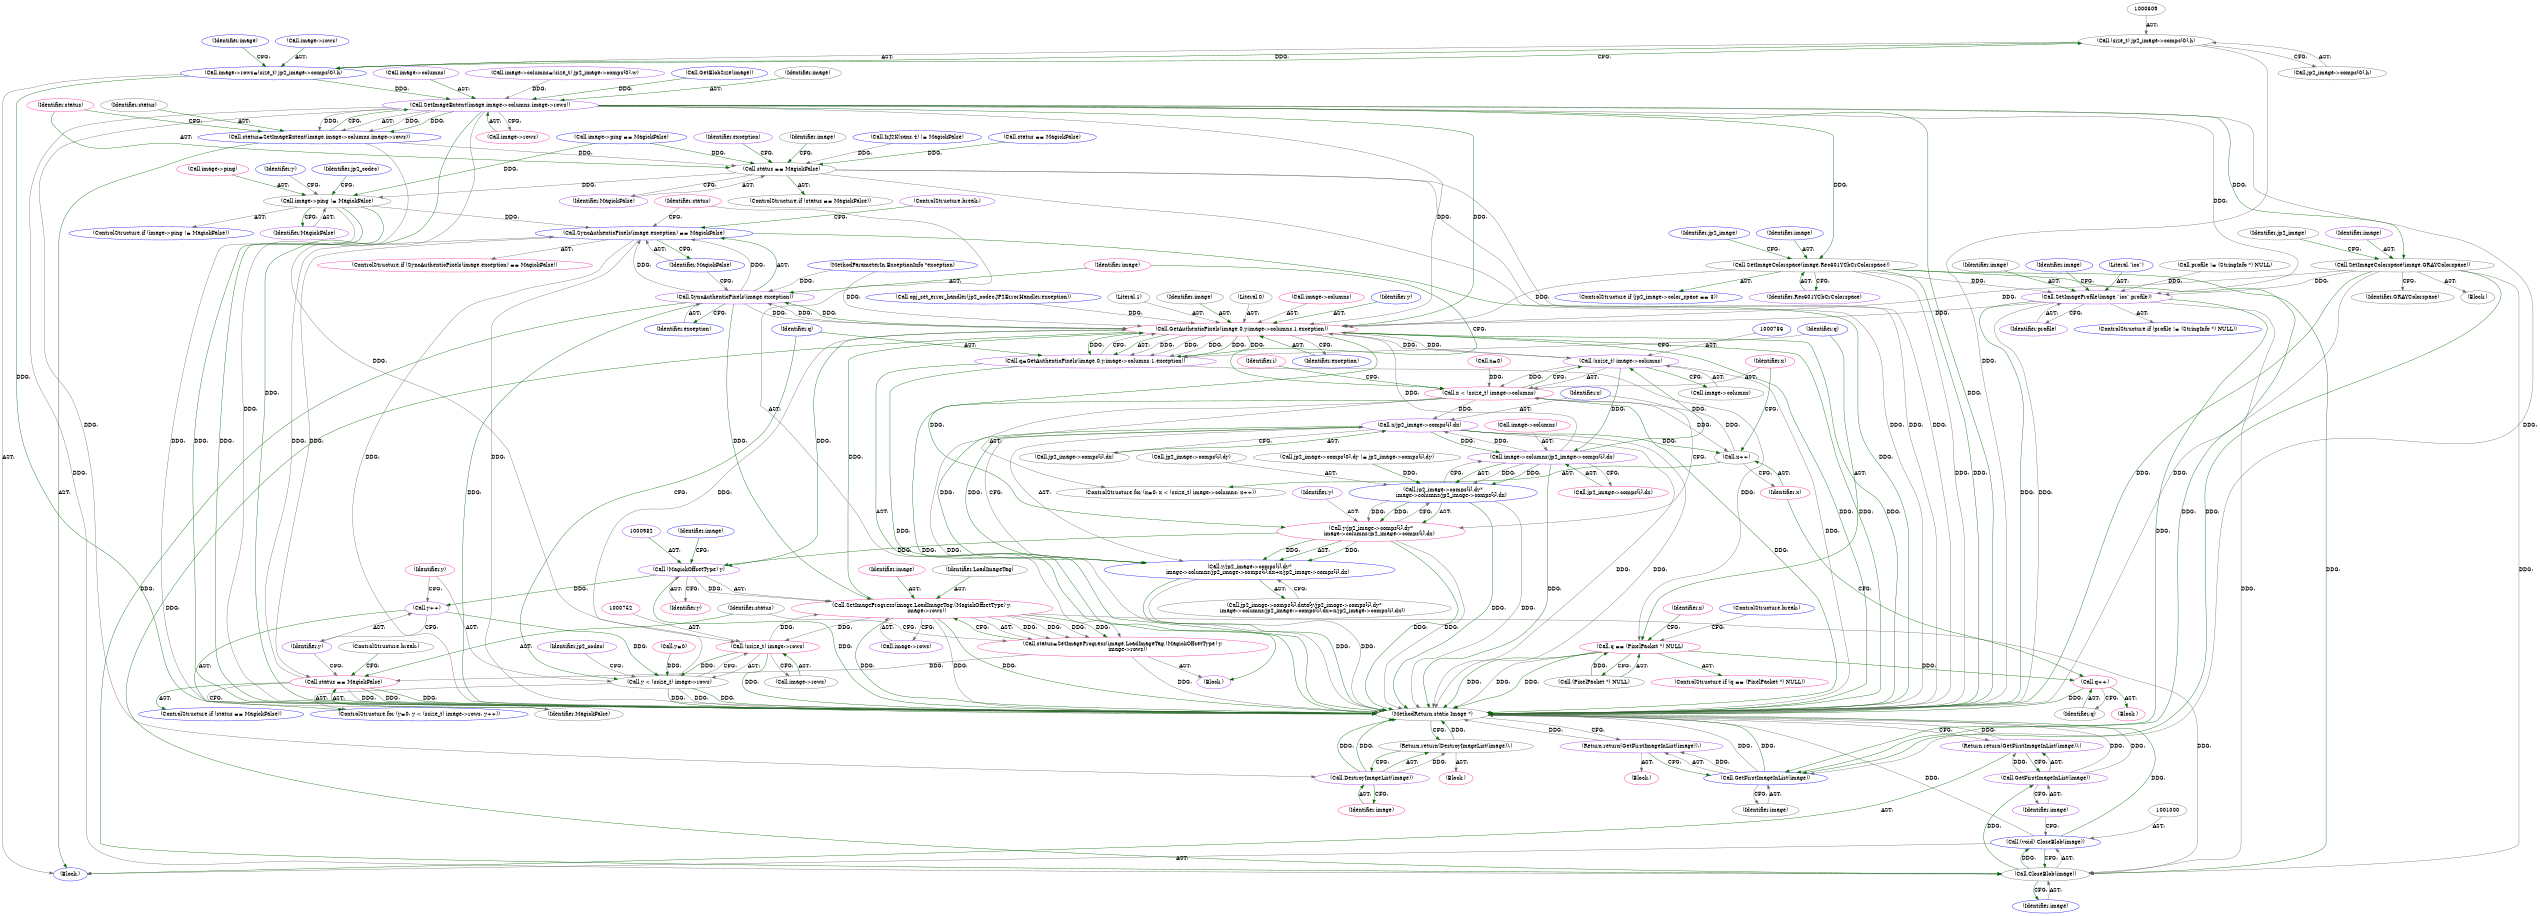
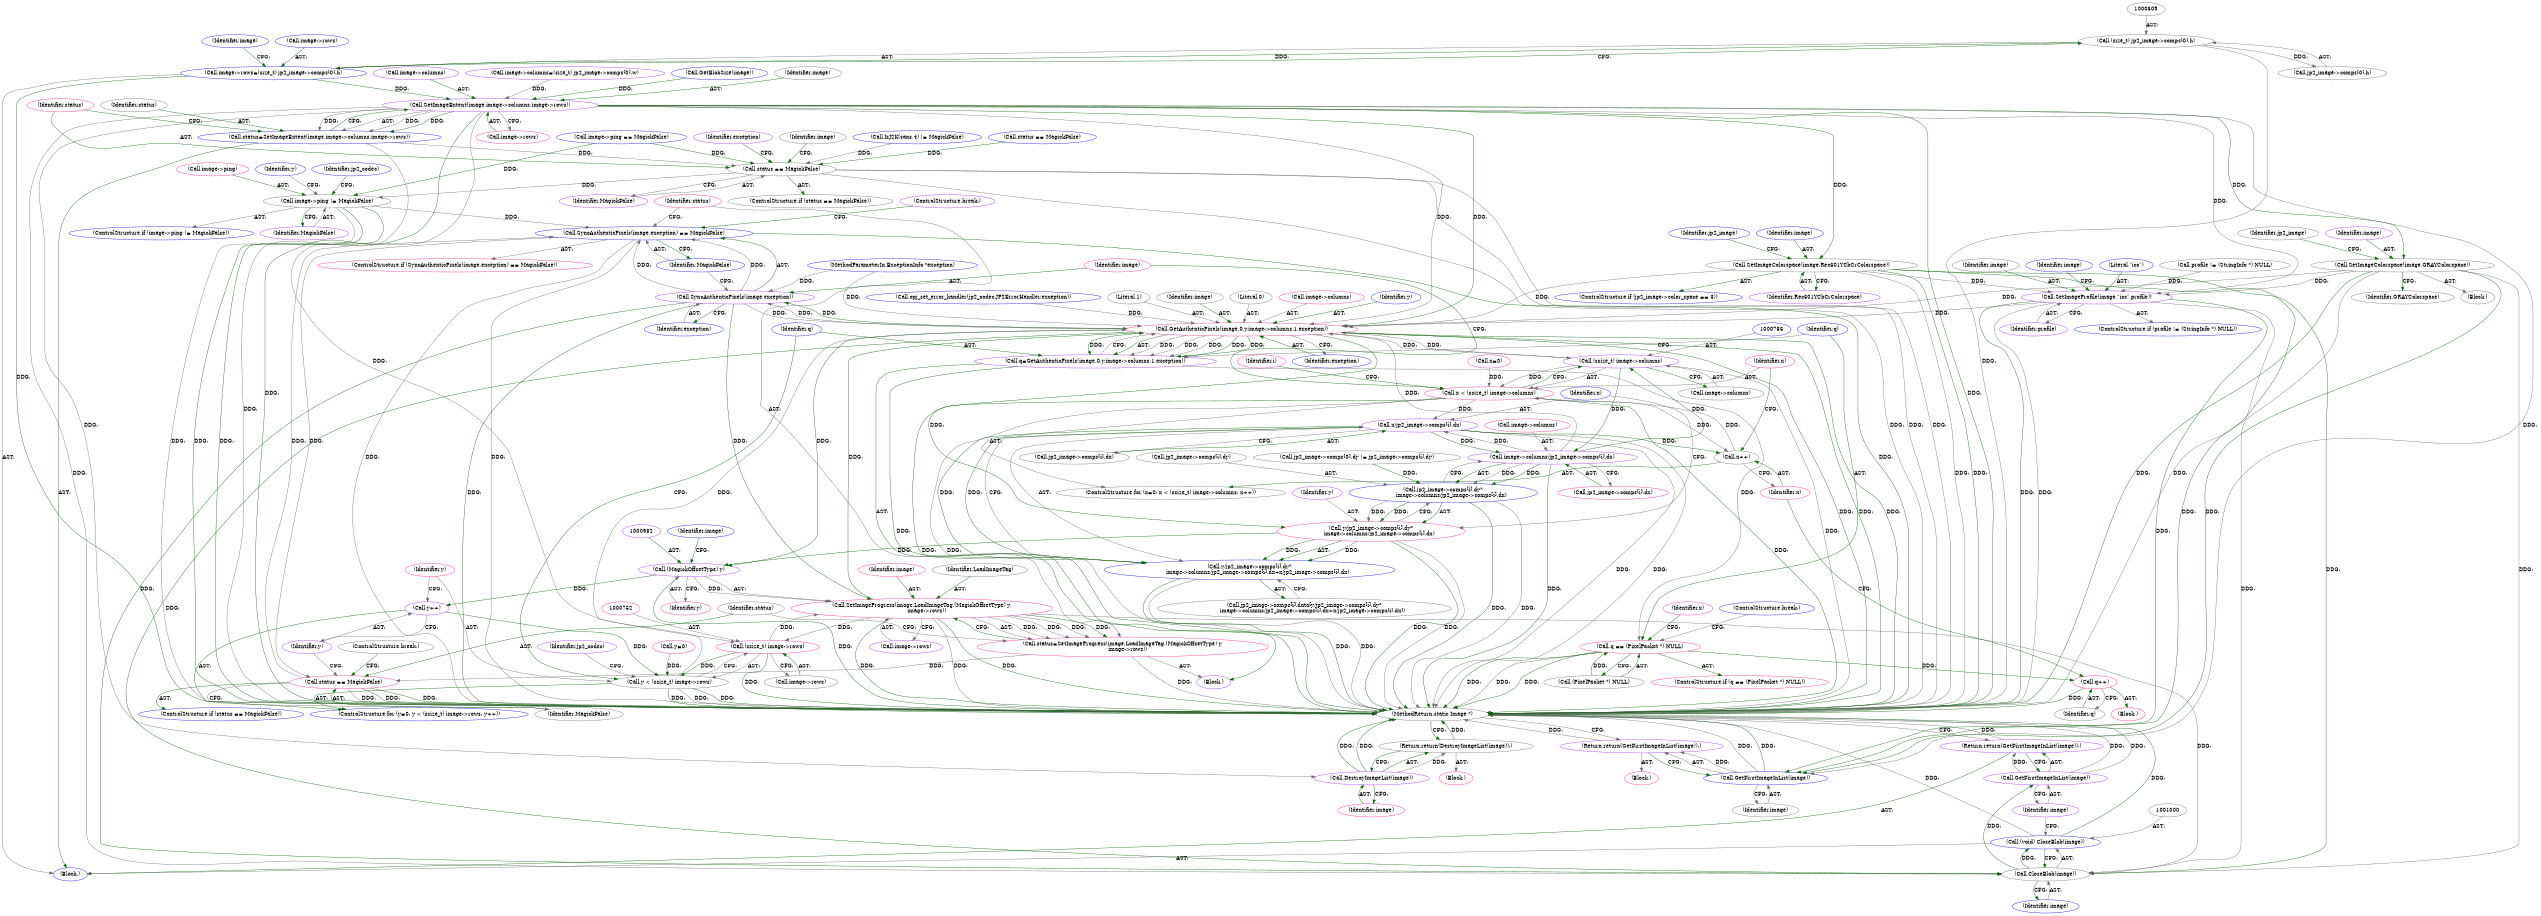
(2302, 57) -> (2302, 57)
(2403, 280) -> (2403, 280)
(447, 688) -> (447, 688)
